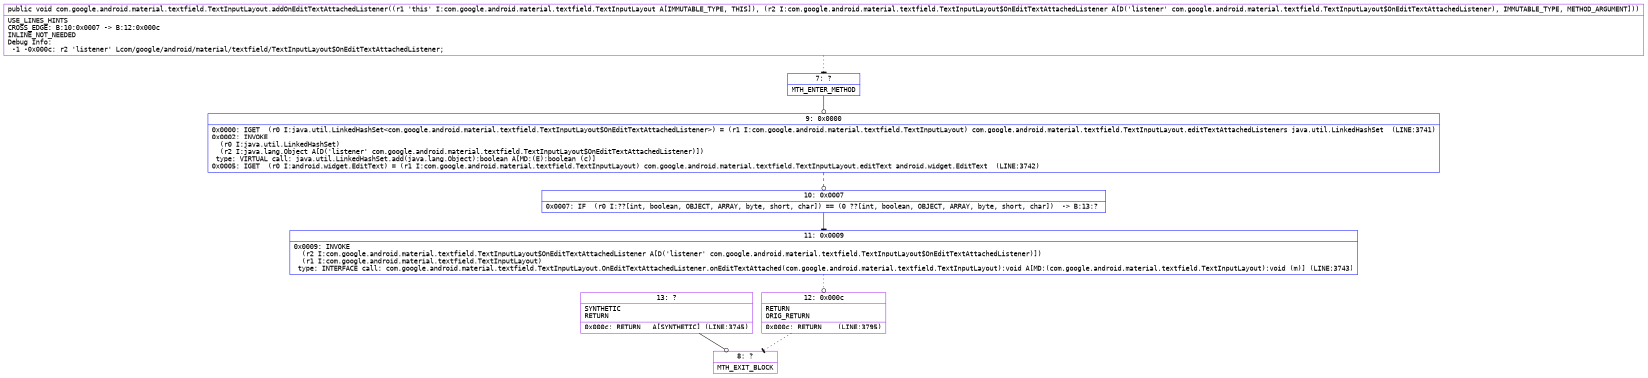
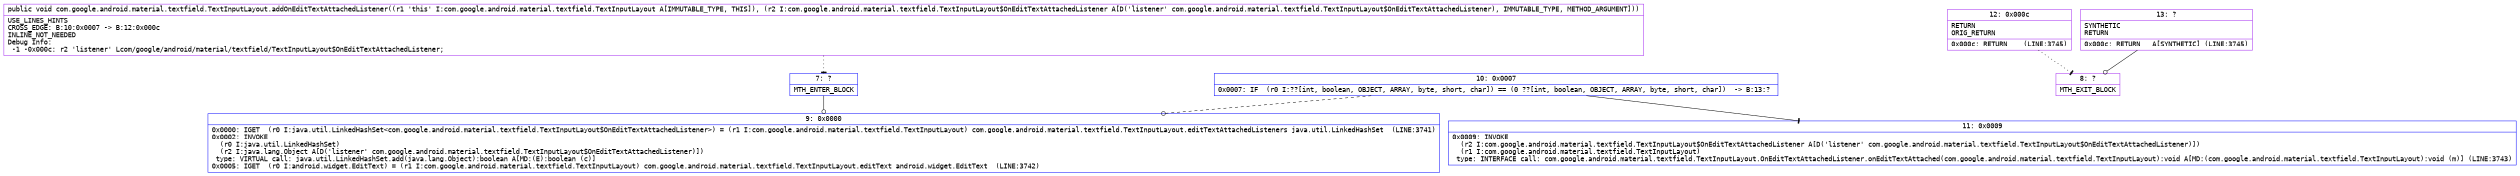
(824, 90) -> (824, 90)
(824, 179) -> (1268, 105)
(824, 282) -> none
(824, 327) -> (2009, 44)
